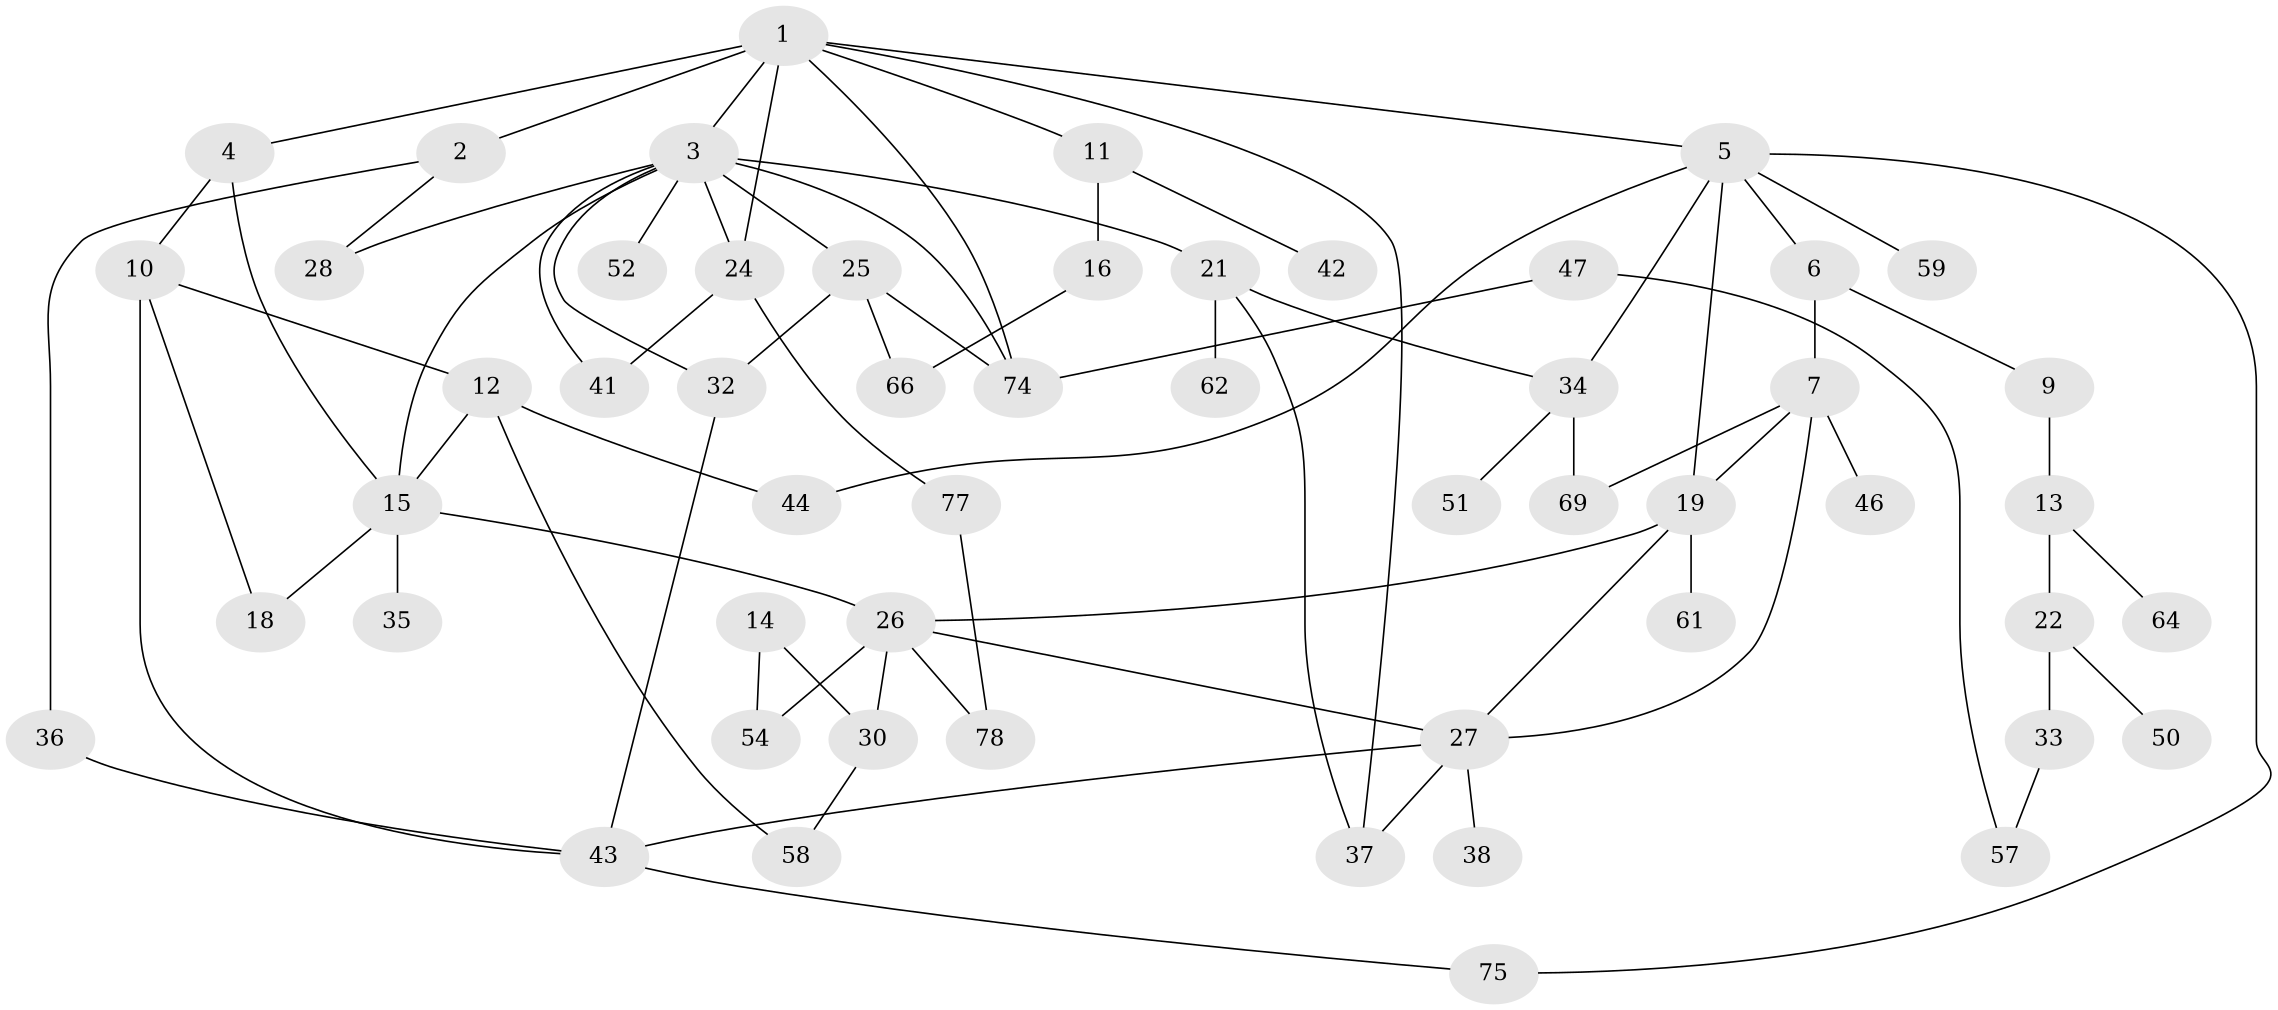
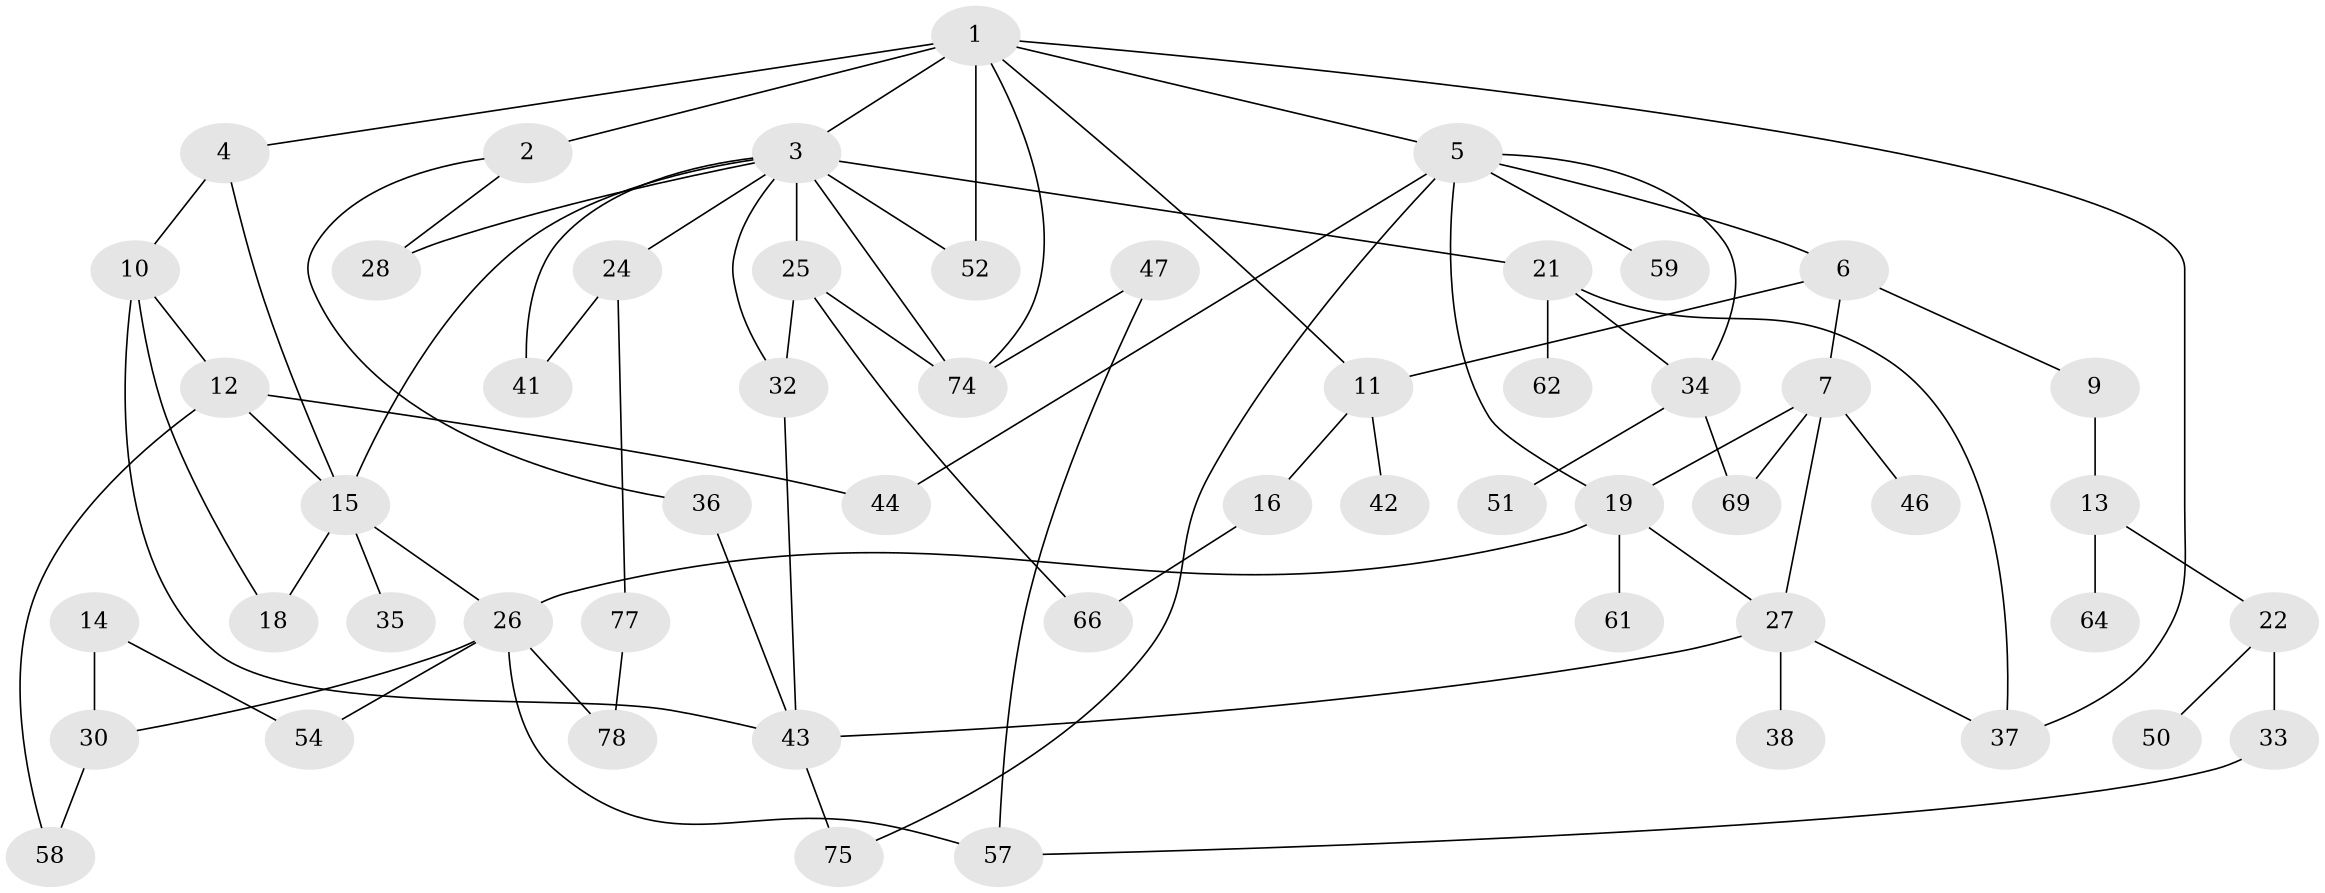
(762, 149) -> (976, 153)
none -> (1597, 331)
(1178, 681) -> (687, 824)
